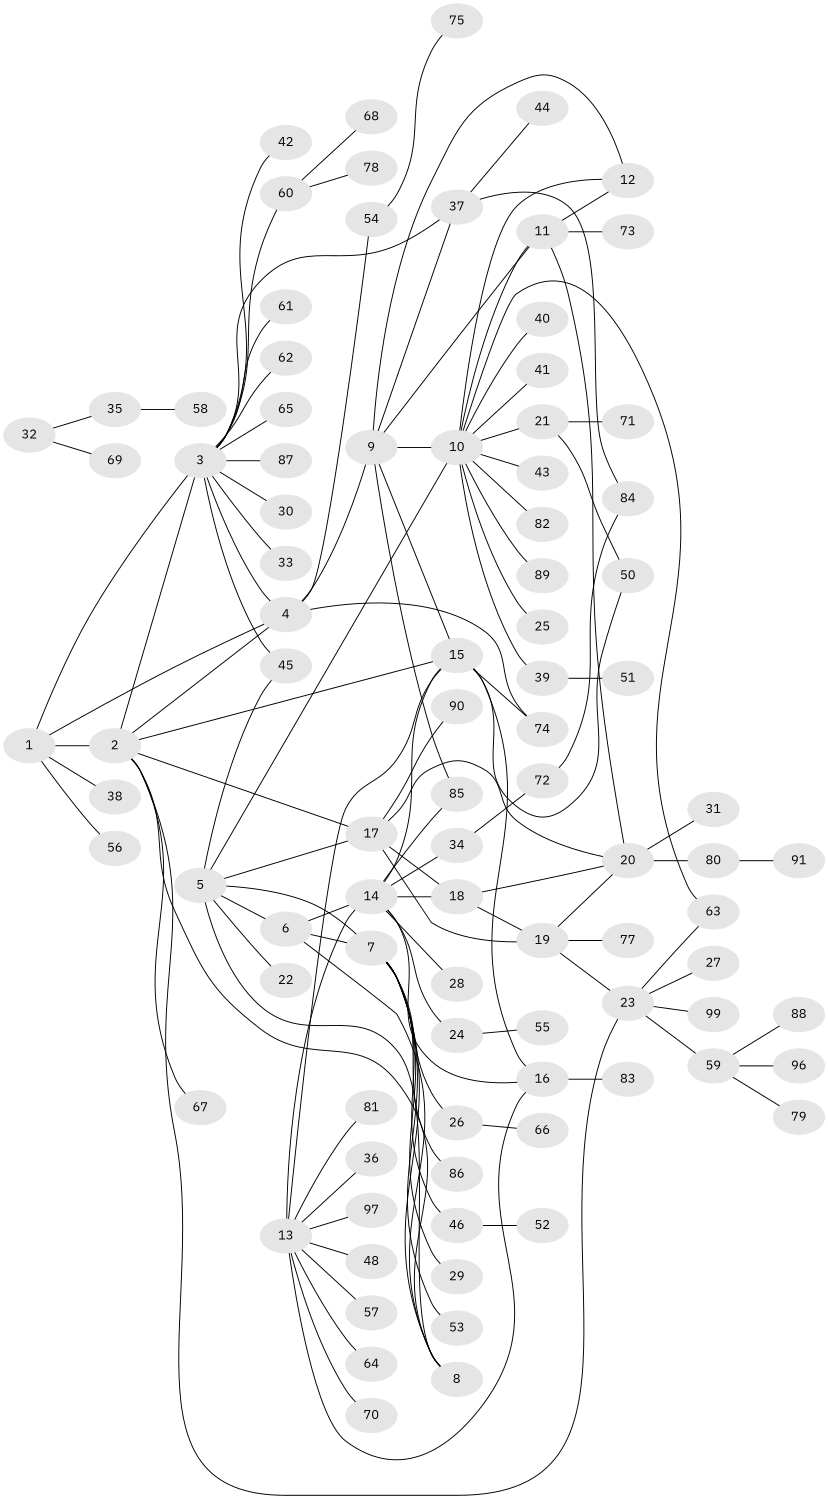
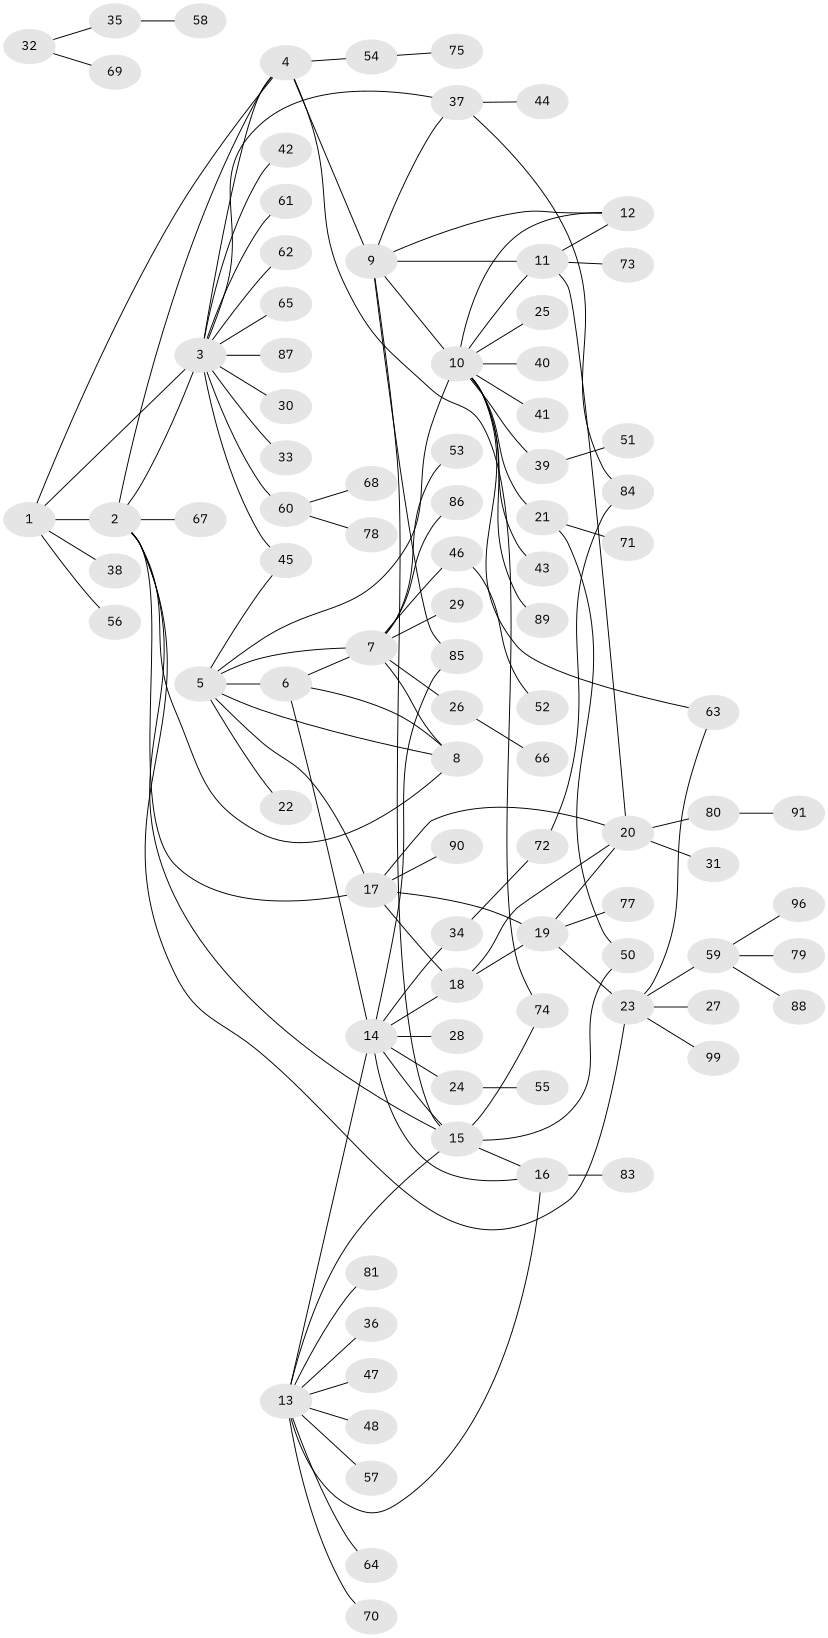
(542, 524) -> none
(371, 1210) -> (371, 1376)
